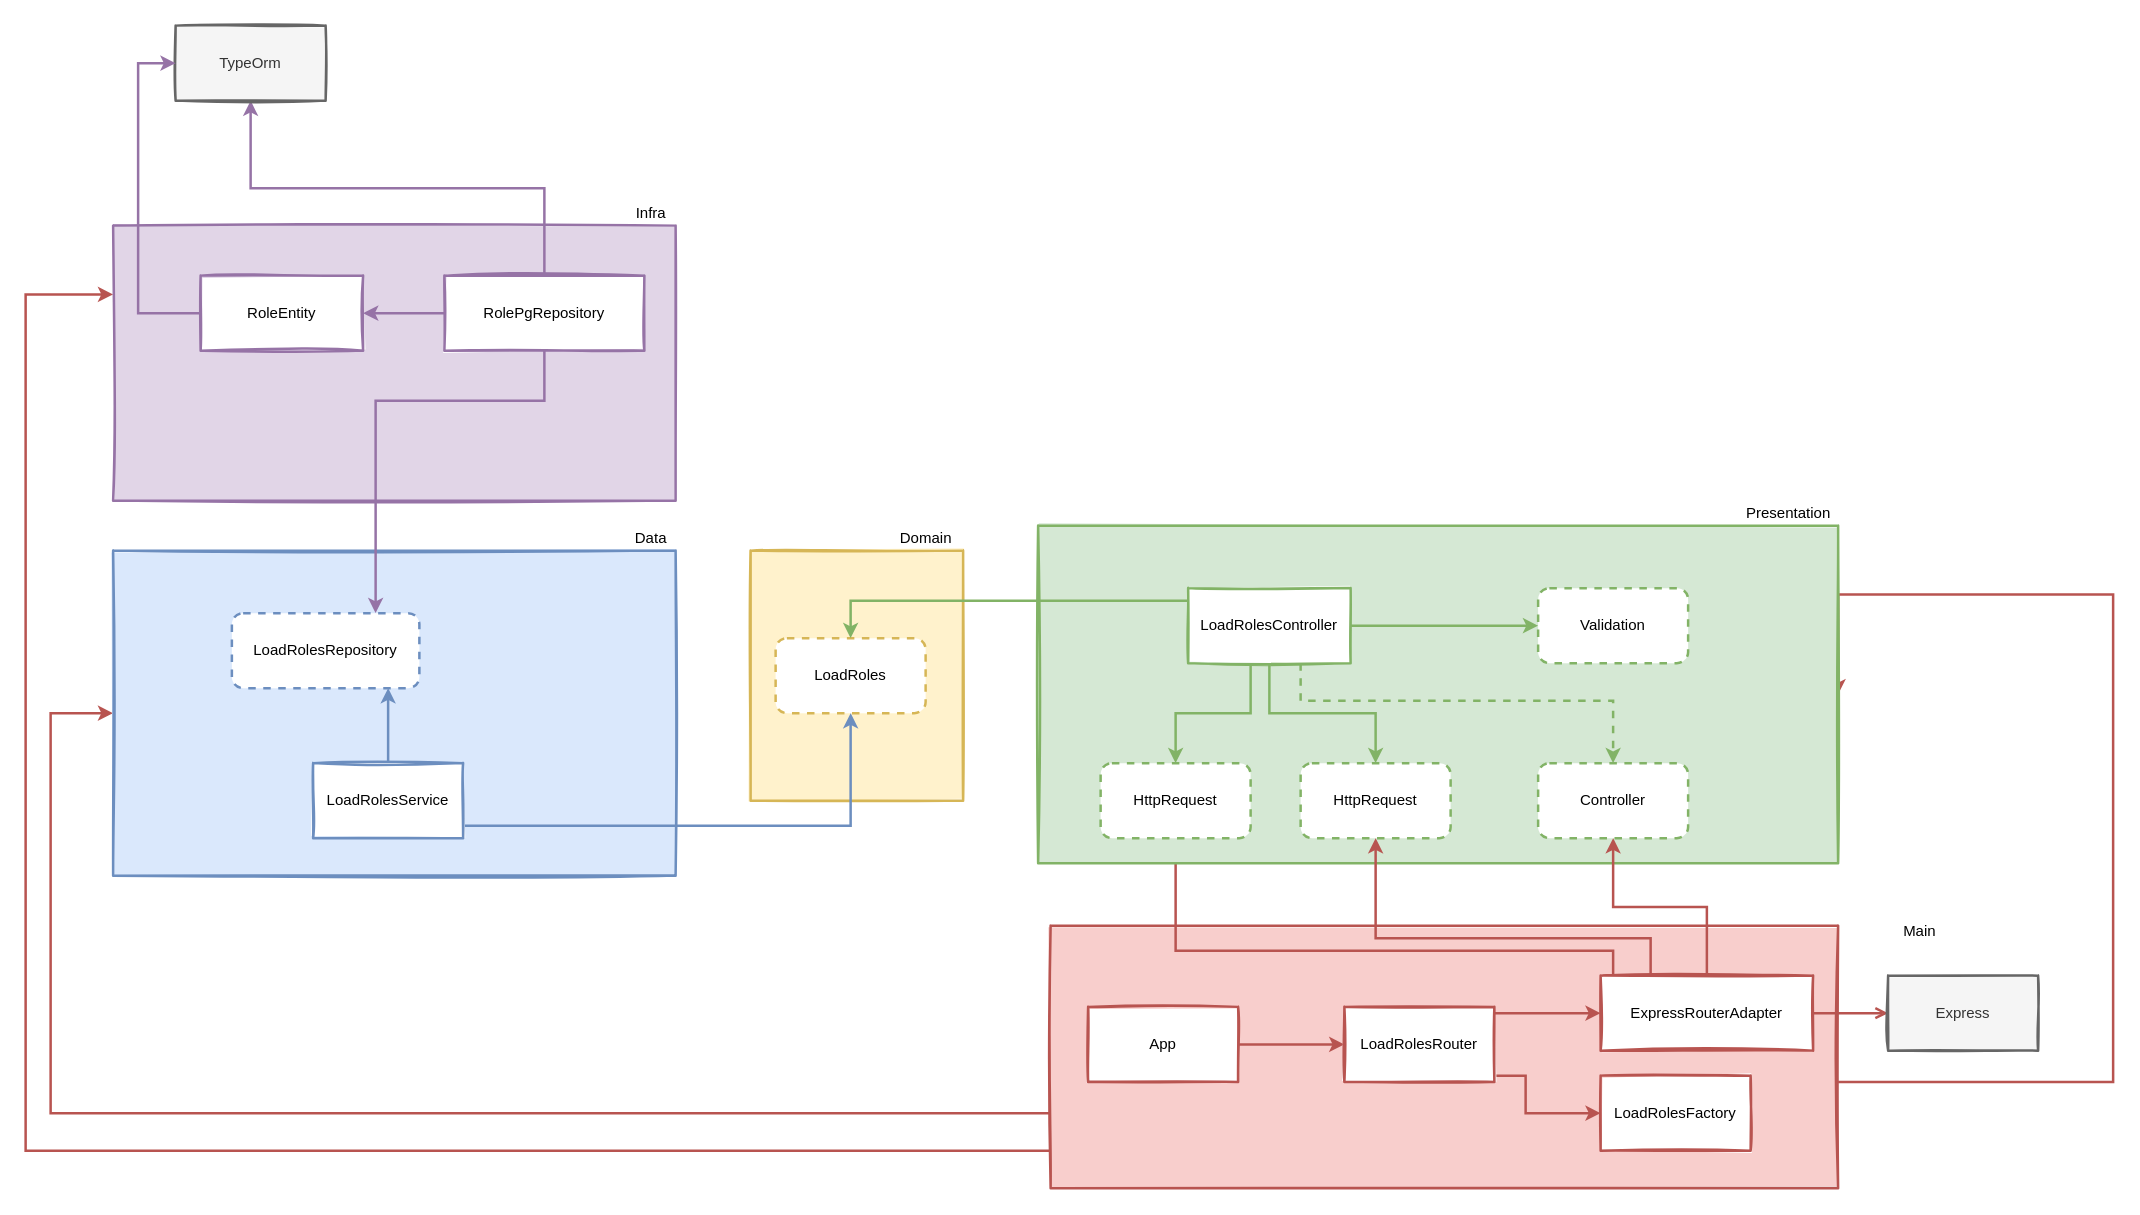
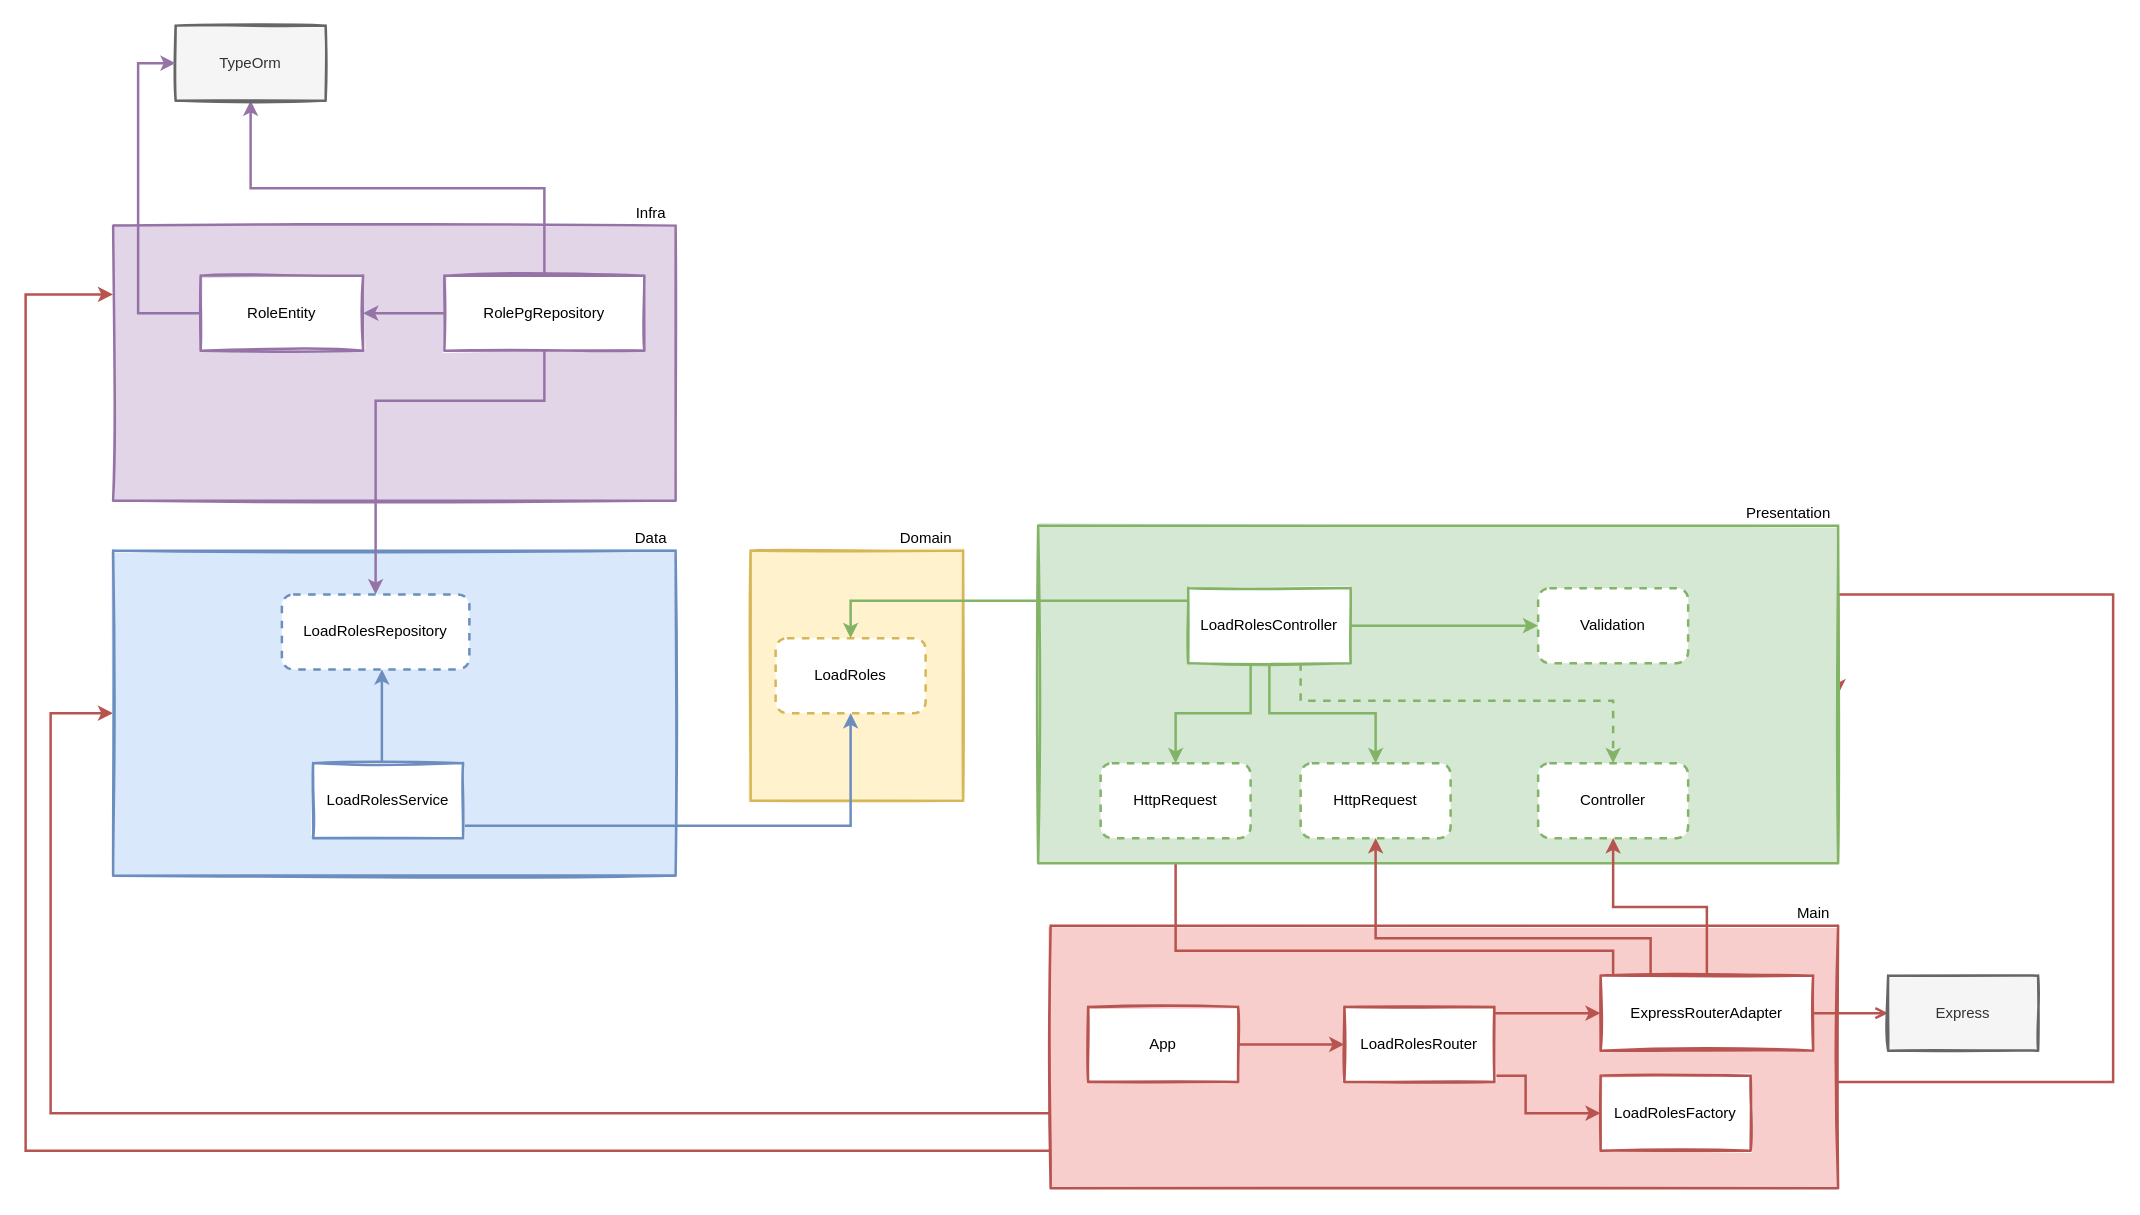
(326, 651) -> (376, 632)
(1919, 932) -> (1813, 913)
